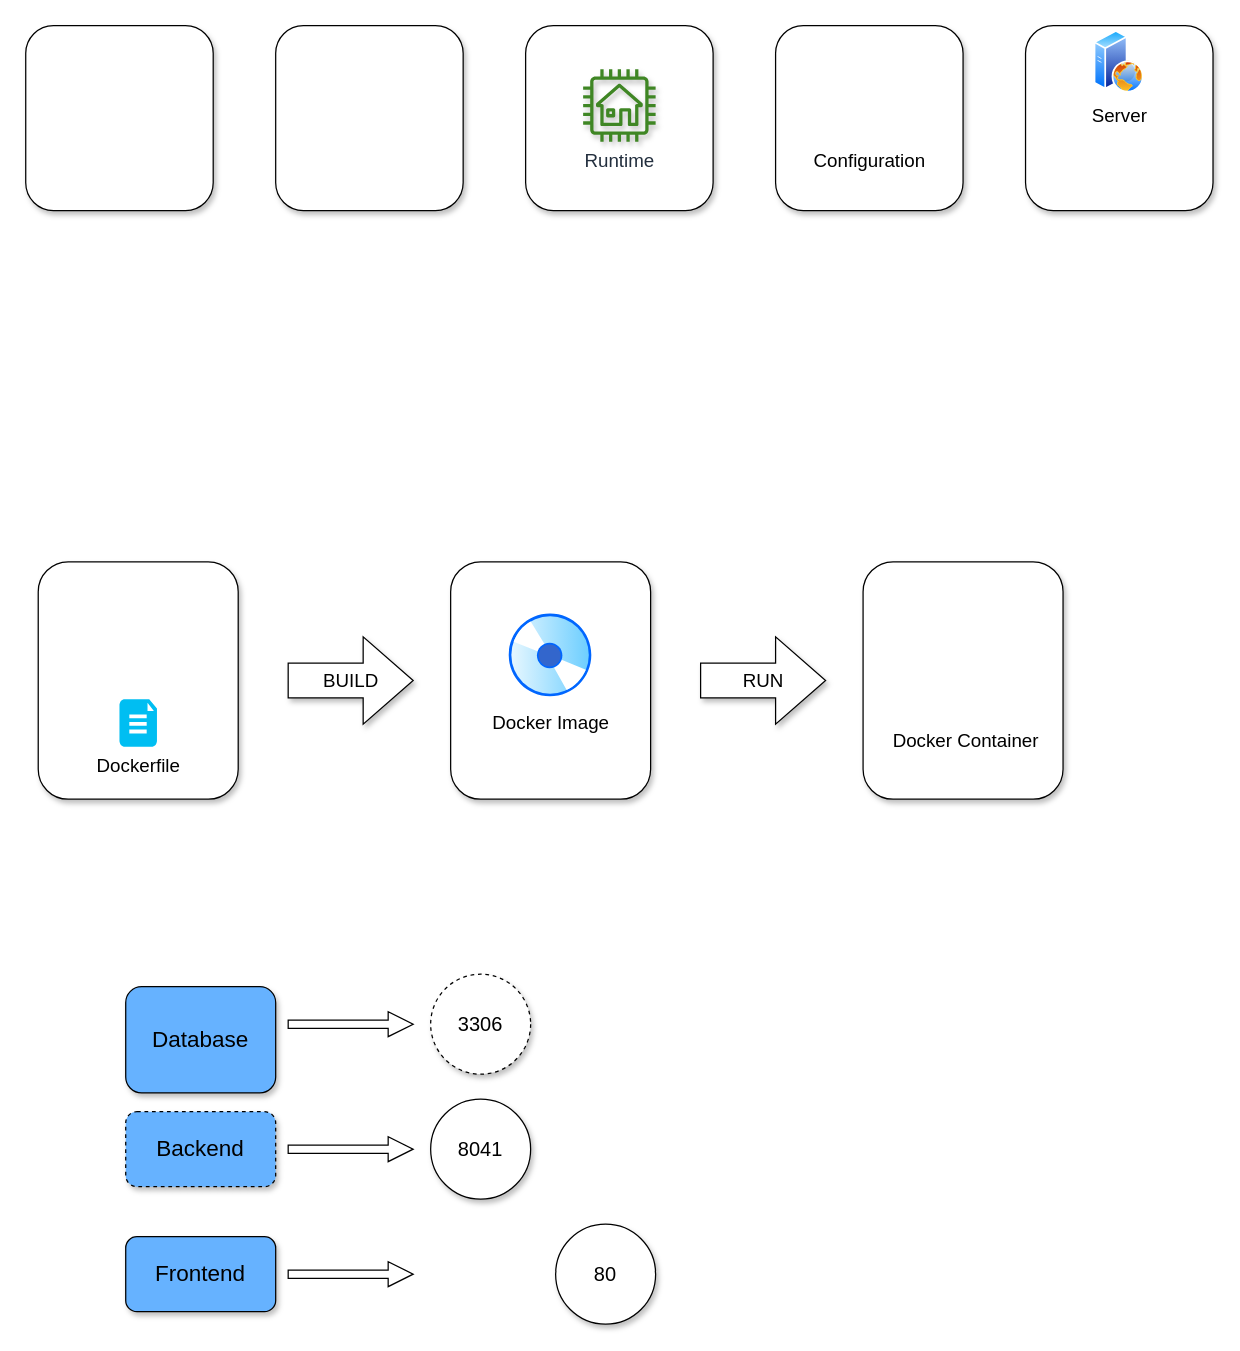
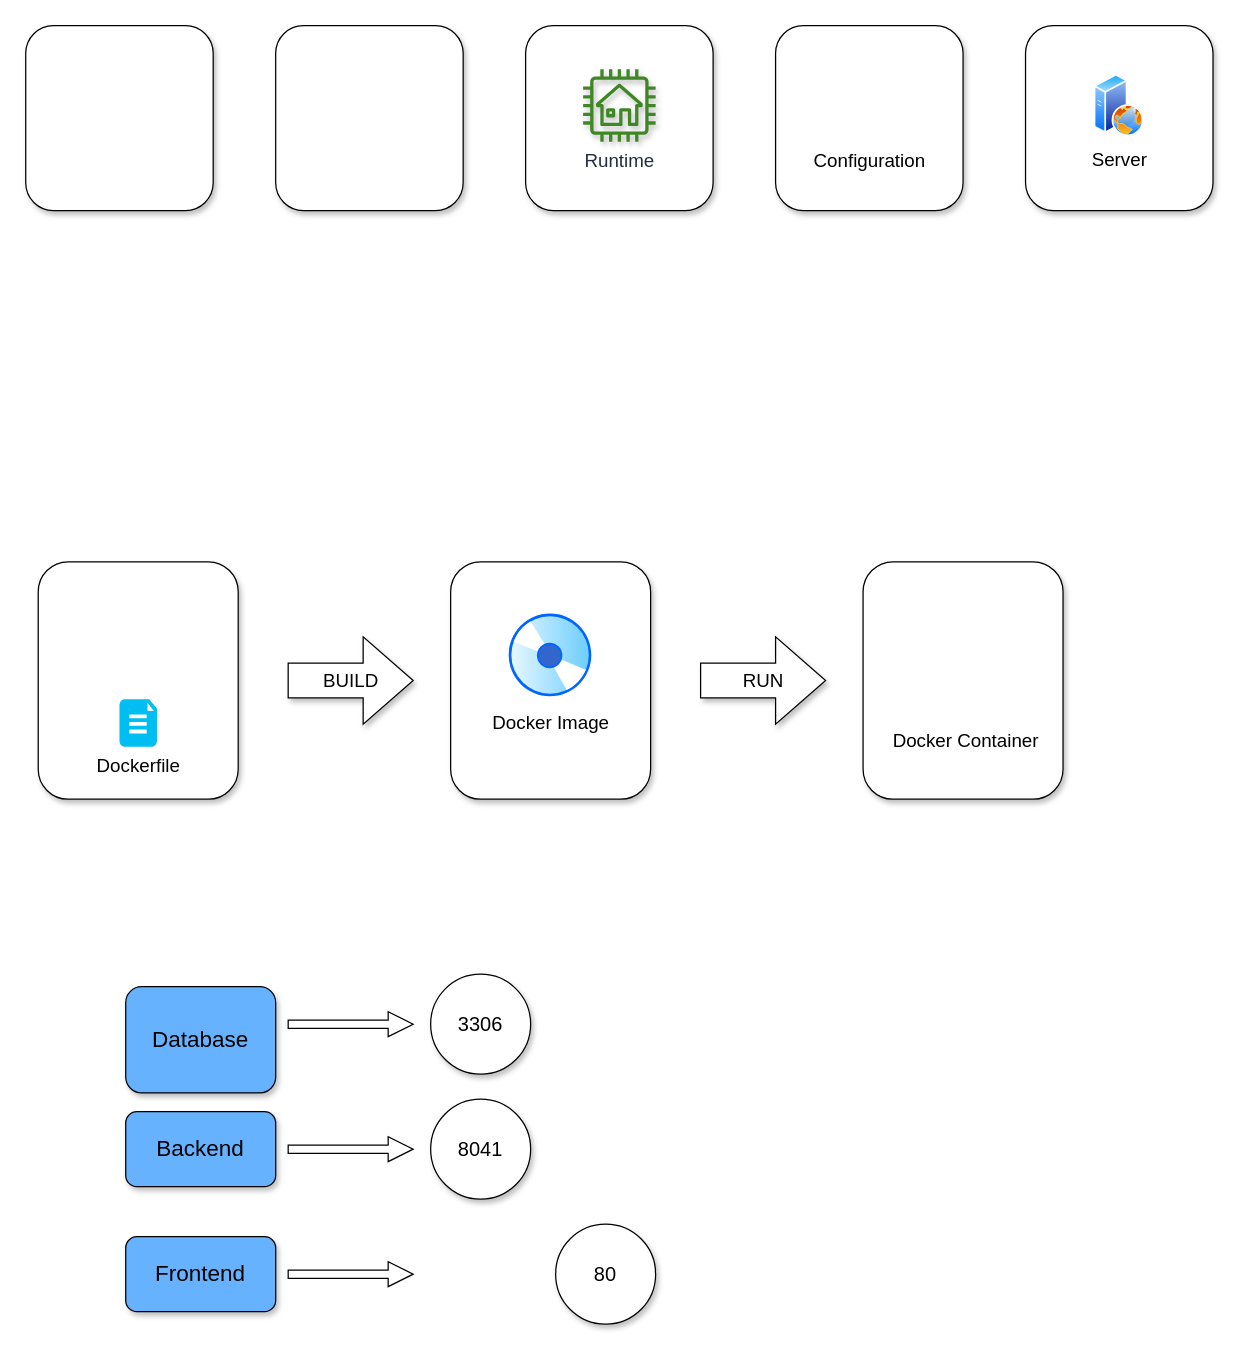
(1119, 62) -> (1119, 106)
(481, 1024) -> (481, 1024)
(201, 1149) -> (201, 1149)
